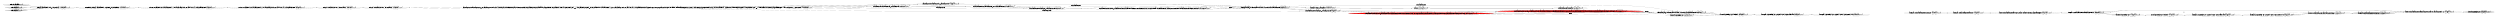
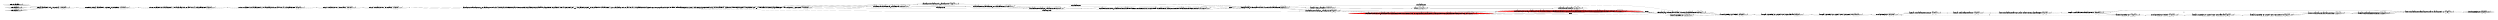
none -> (1887, 15)
